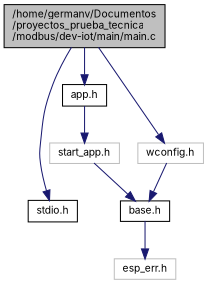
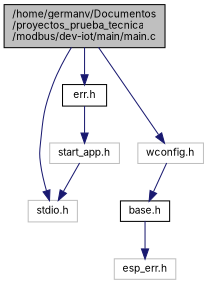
(85, 95) -> (85, 95)
(111, 179) -> (72, 177)
(53, 211) -> (53, 211)
